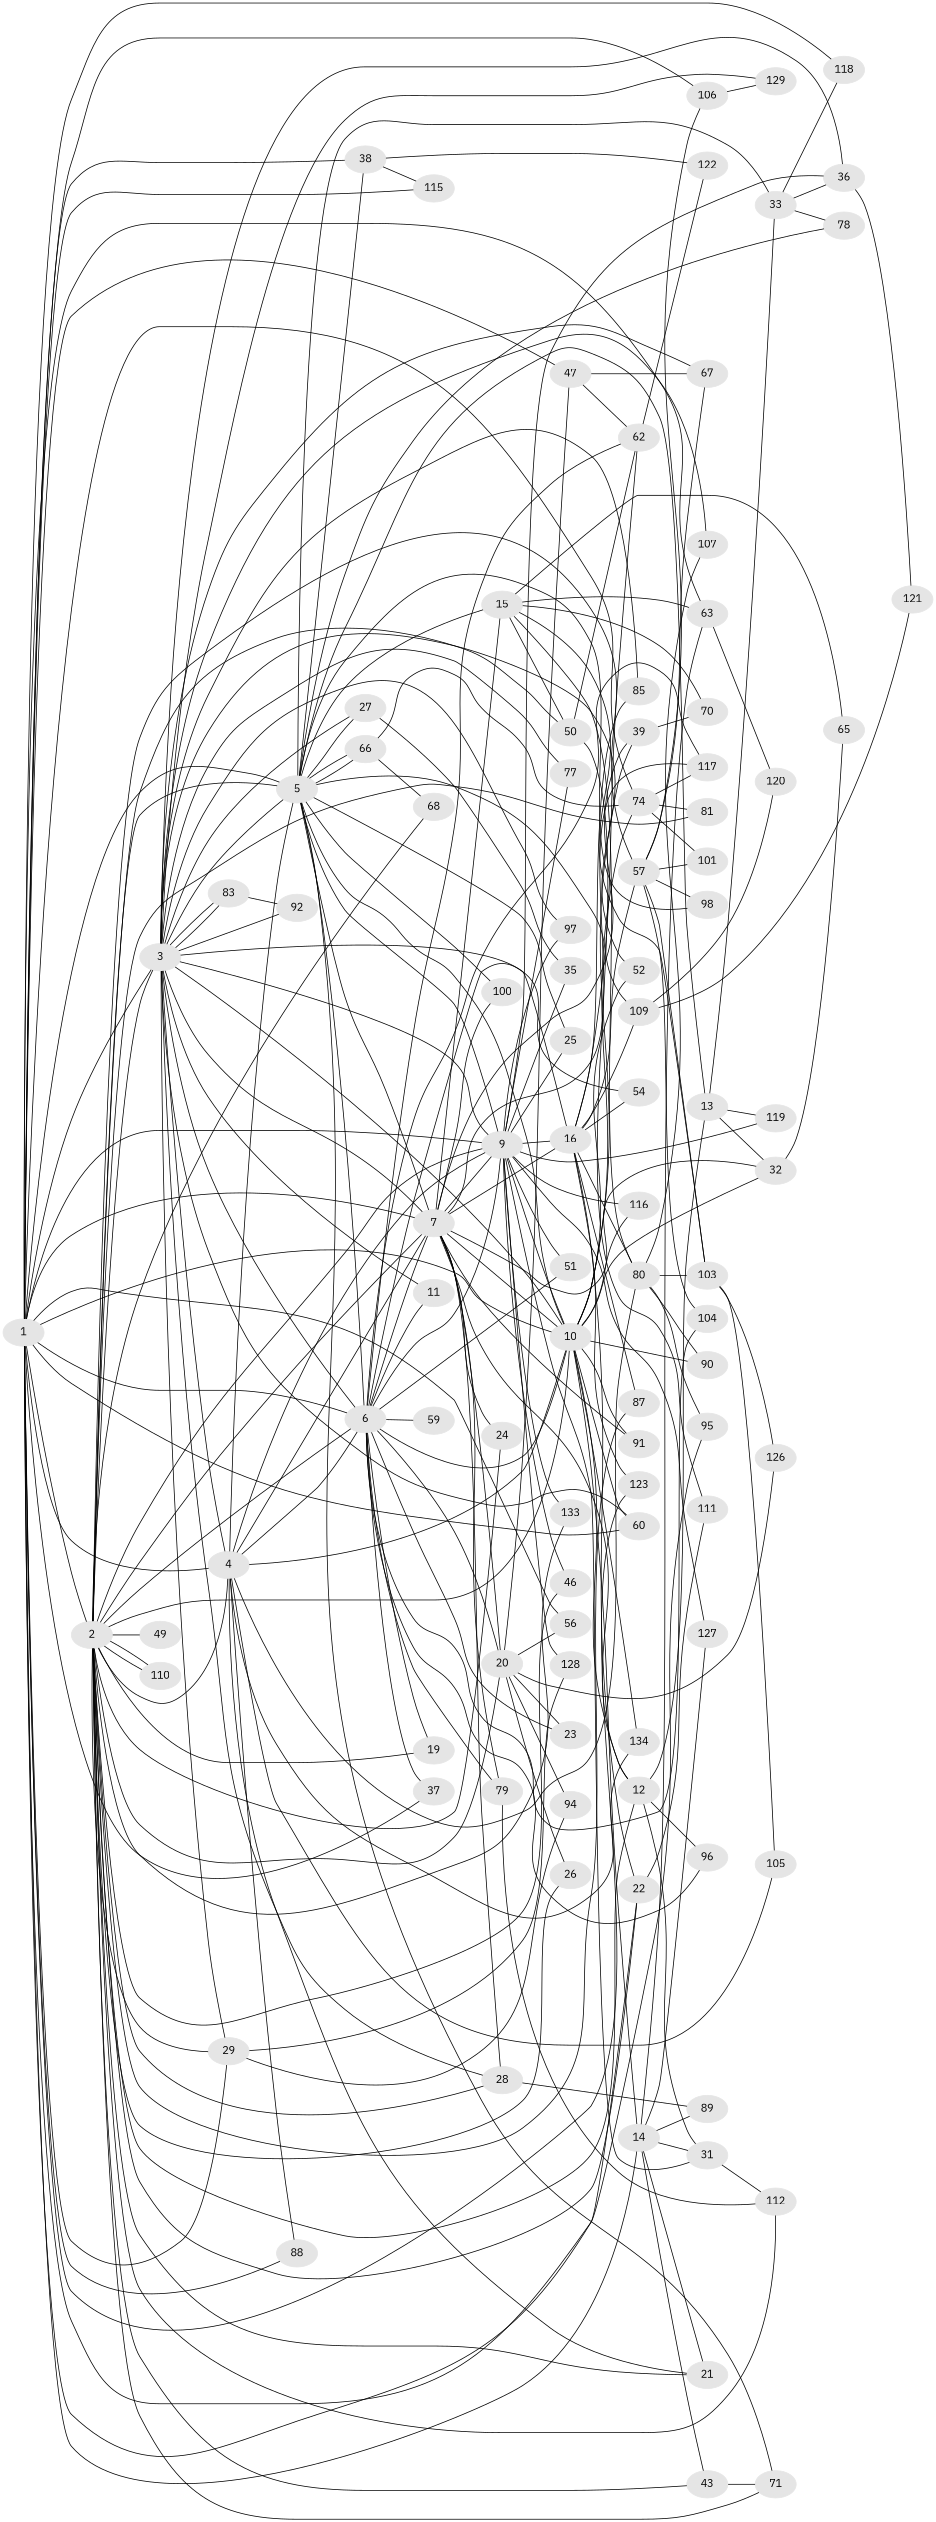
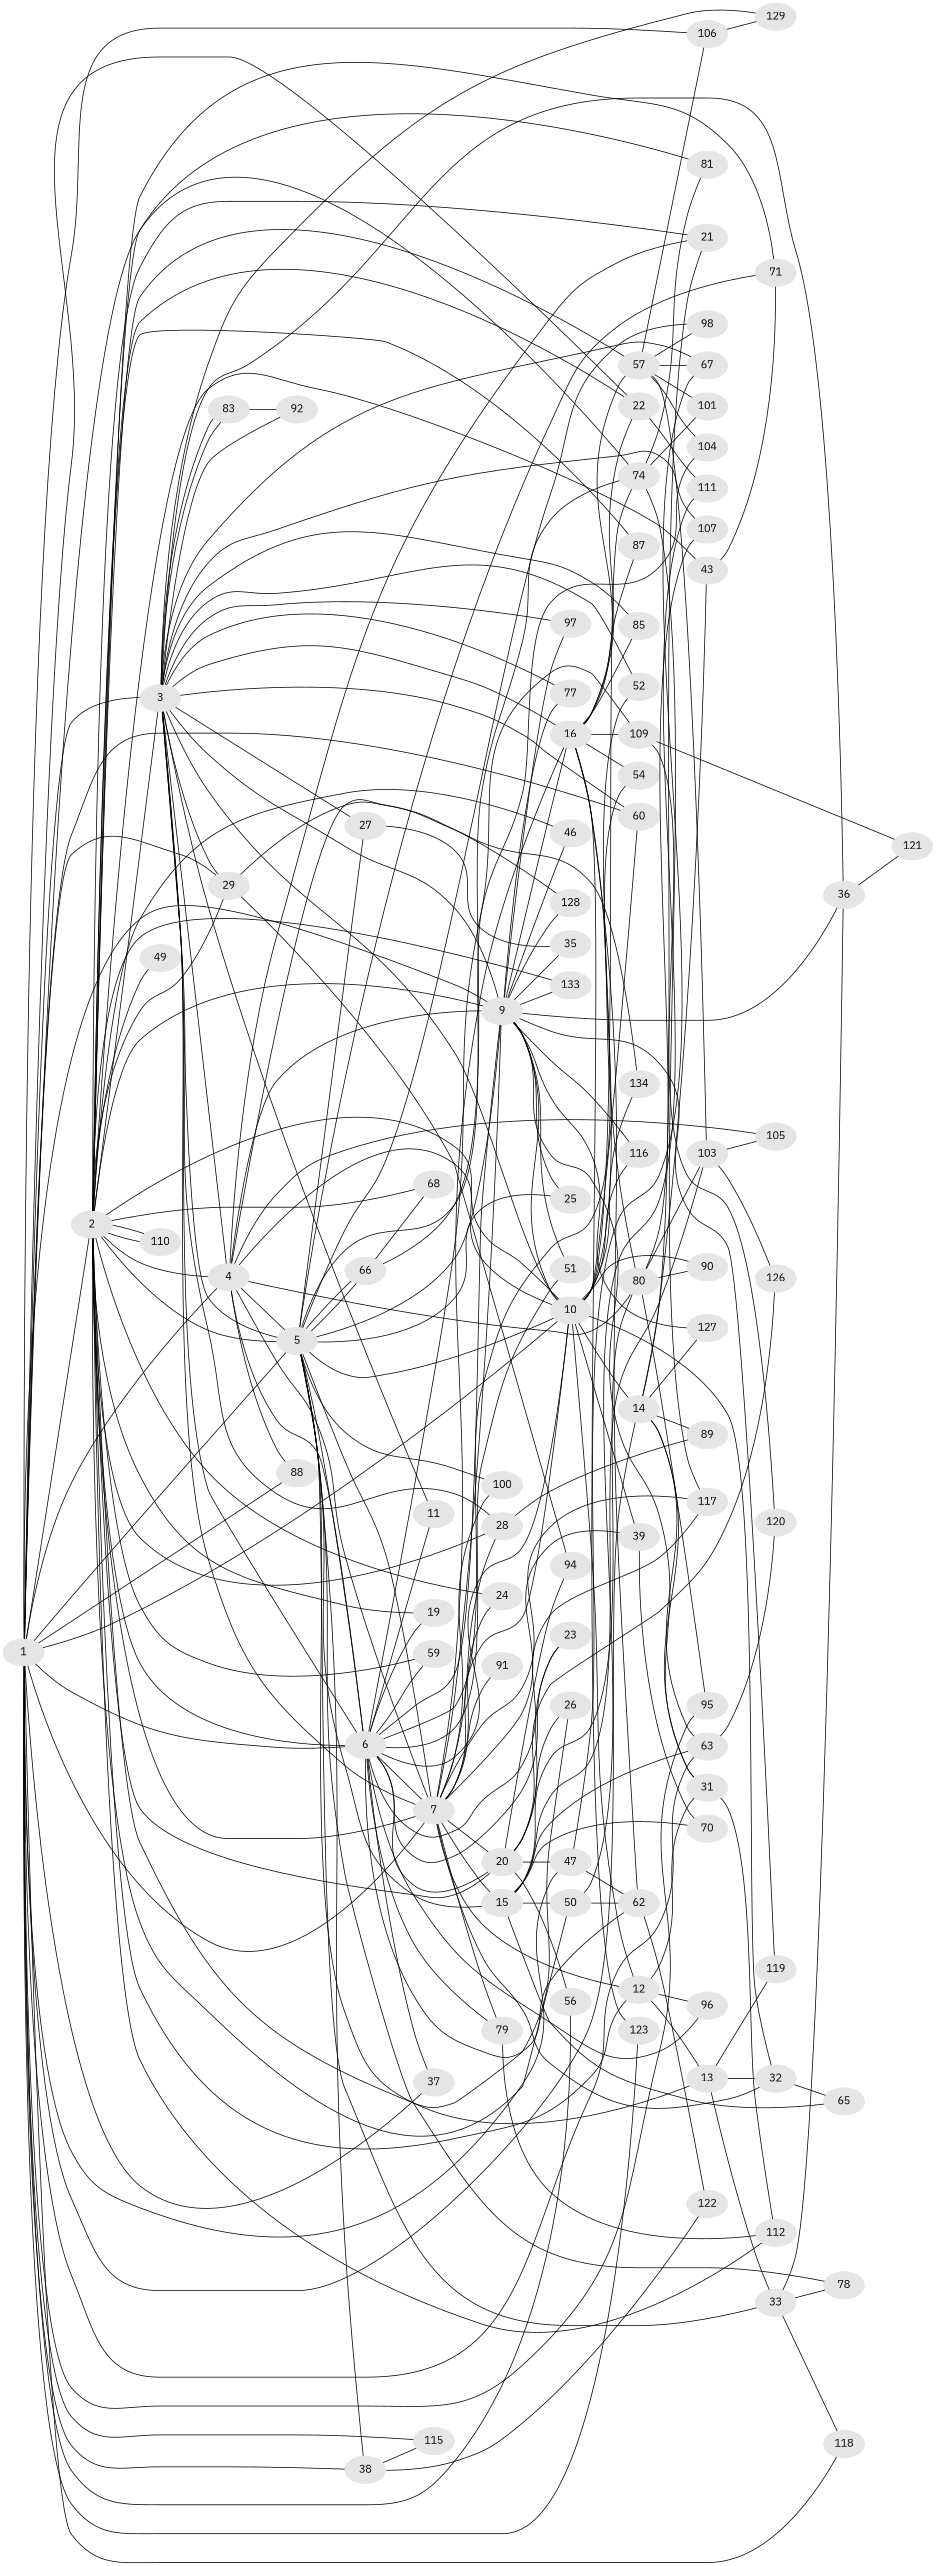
(607, 1400) -> none
none -> (128, 1573)
